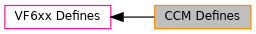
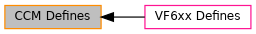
(139, 17) -> (129, 17)
